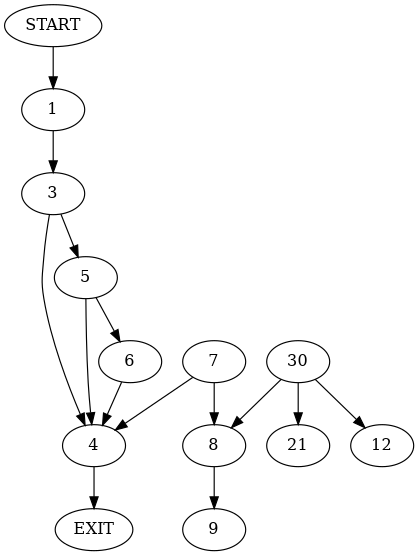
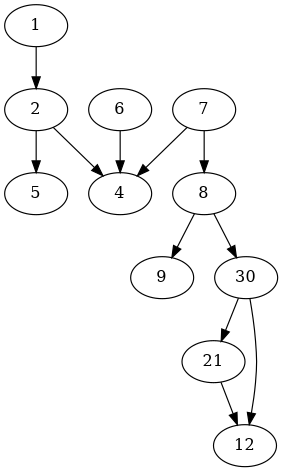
(53, 26) -> none
(53, 194) -> (36, 110)
(105, 314) -> none
(87, 356) -> none
none -> (227, 398)
(261, 399) -> (222, 230)
(94, 530) -> none
